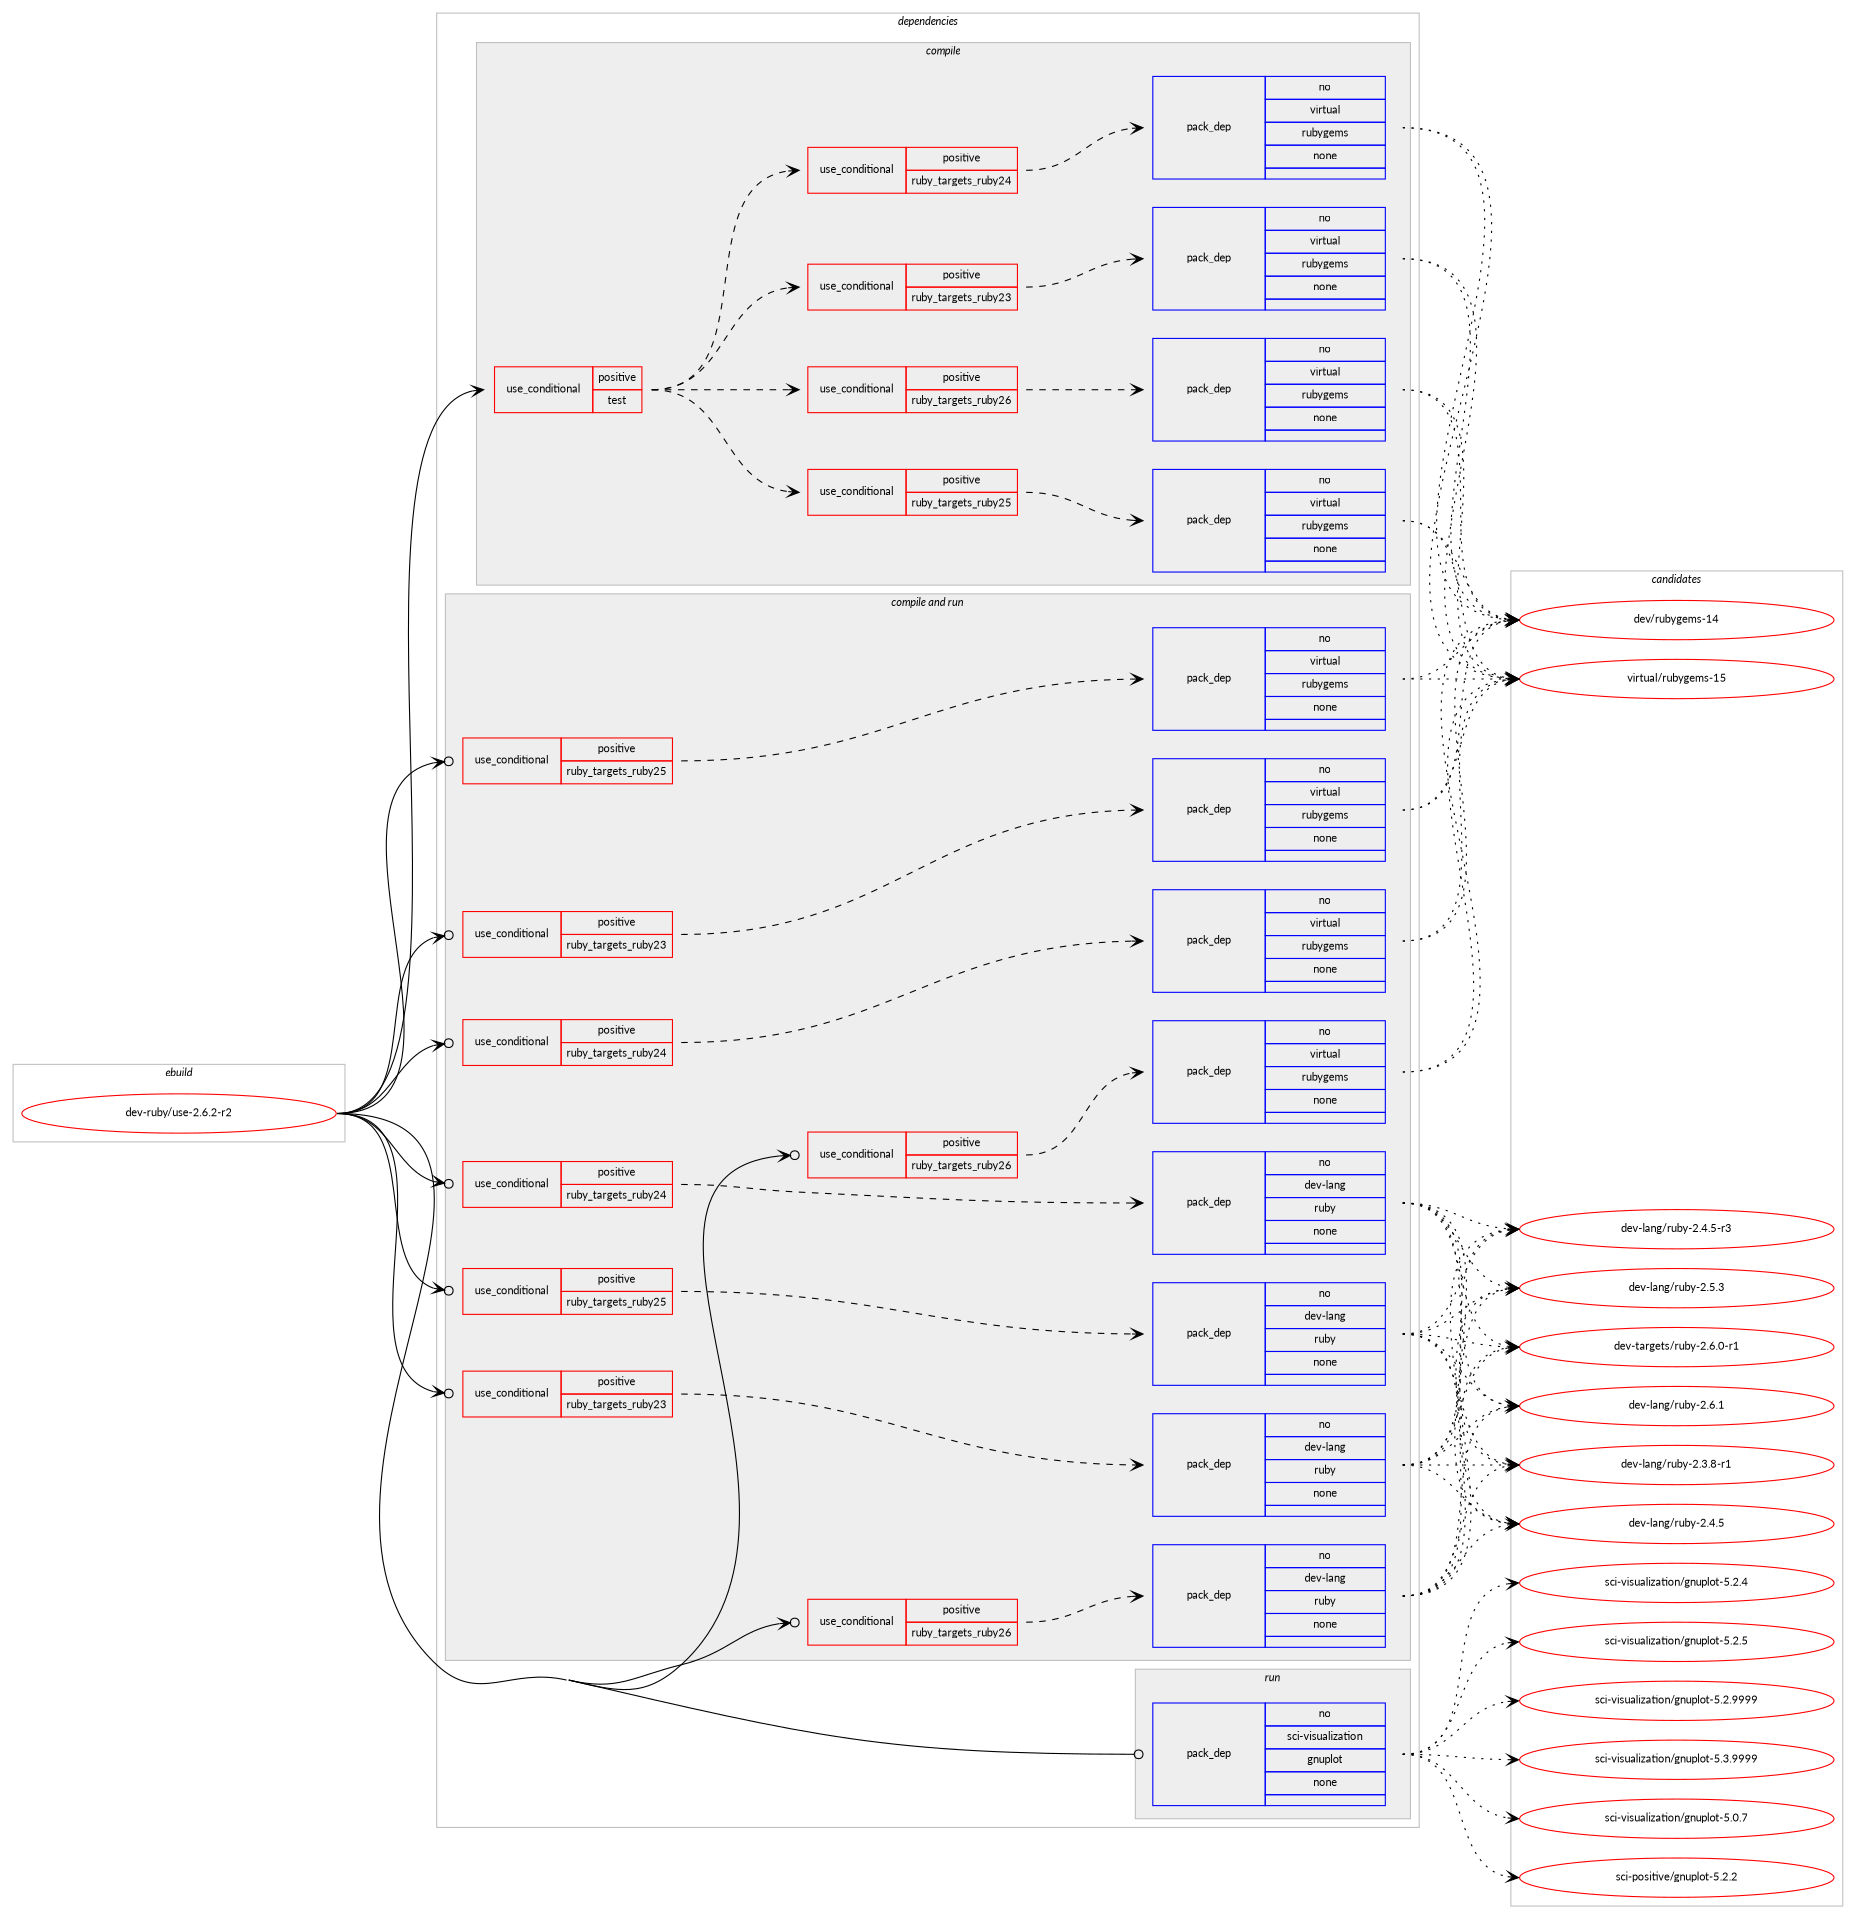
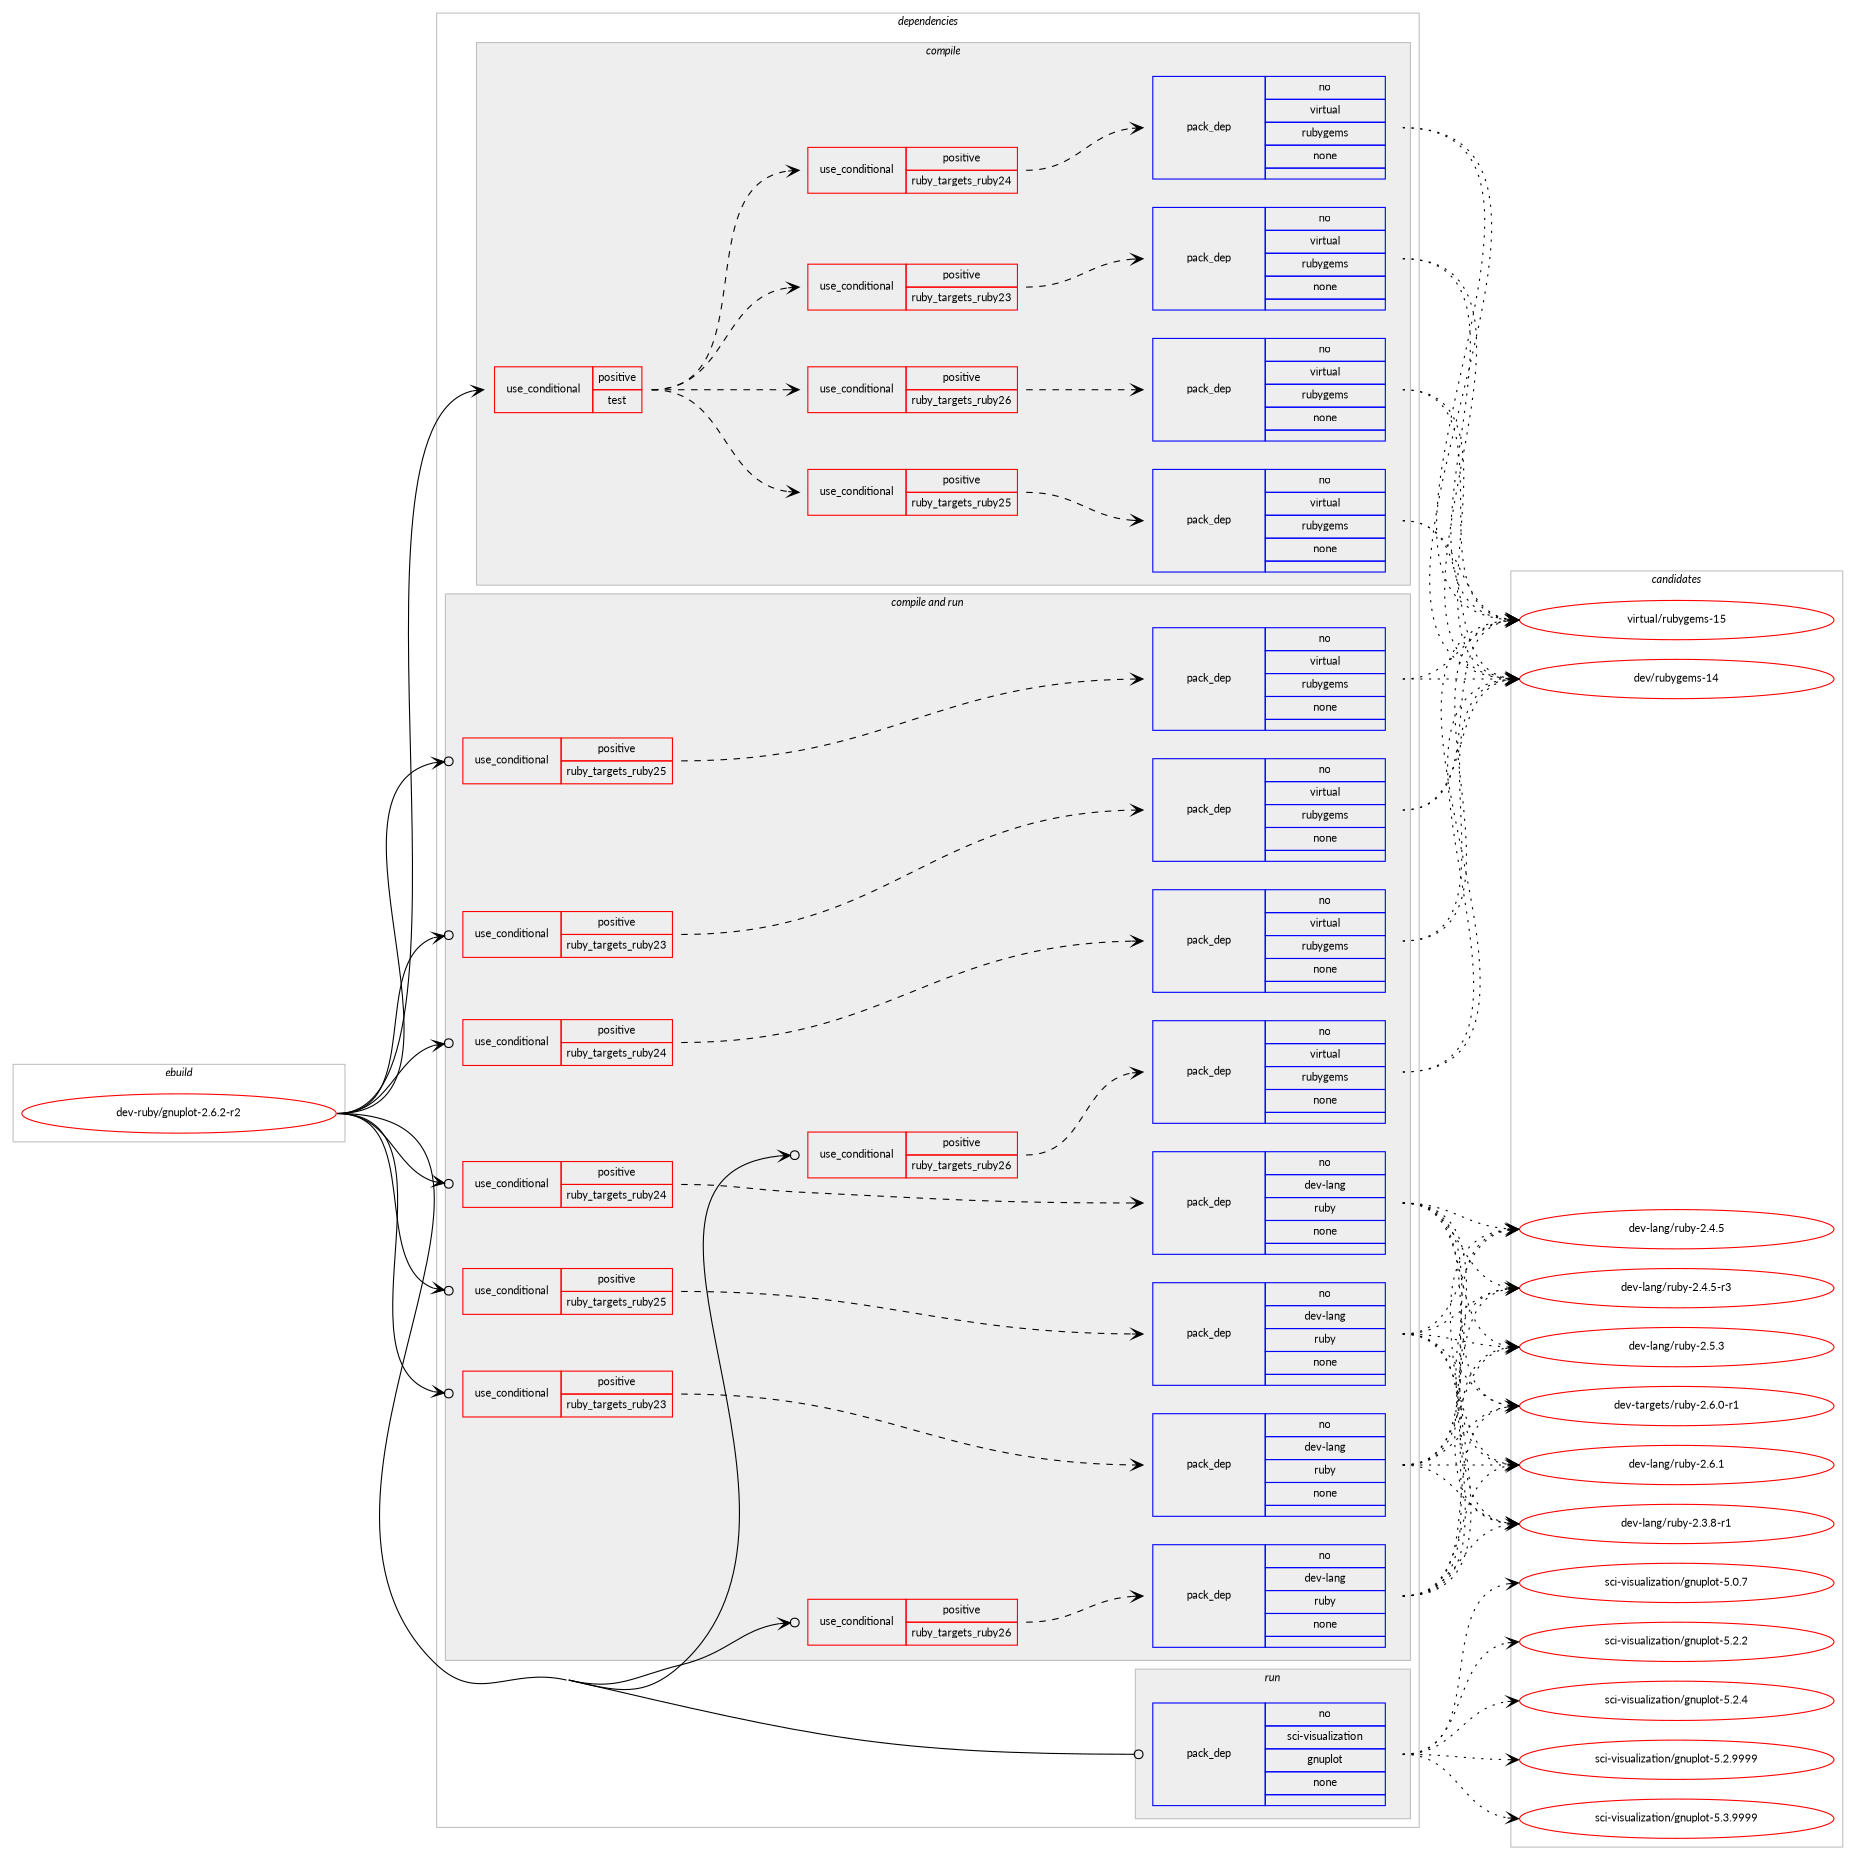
(179, 1114) -> (179, 1114)
(1677, 1642) -> none
(1677, 1878) -> (1677, 1642)
